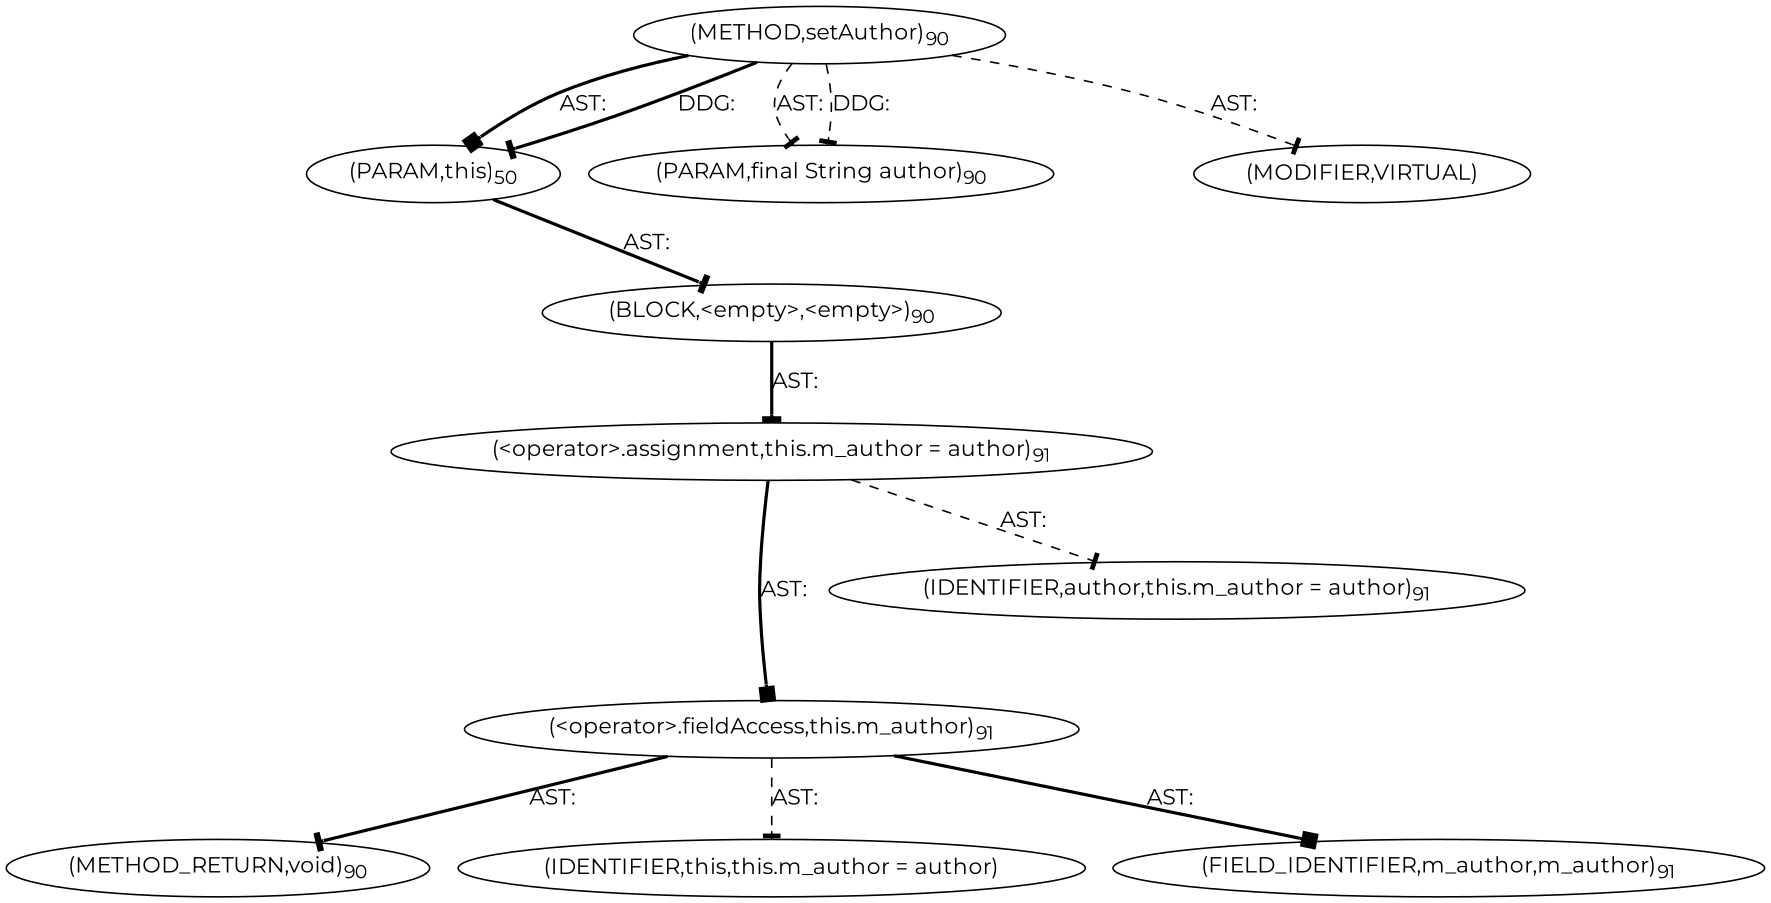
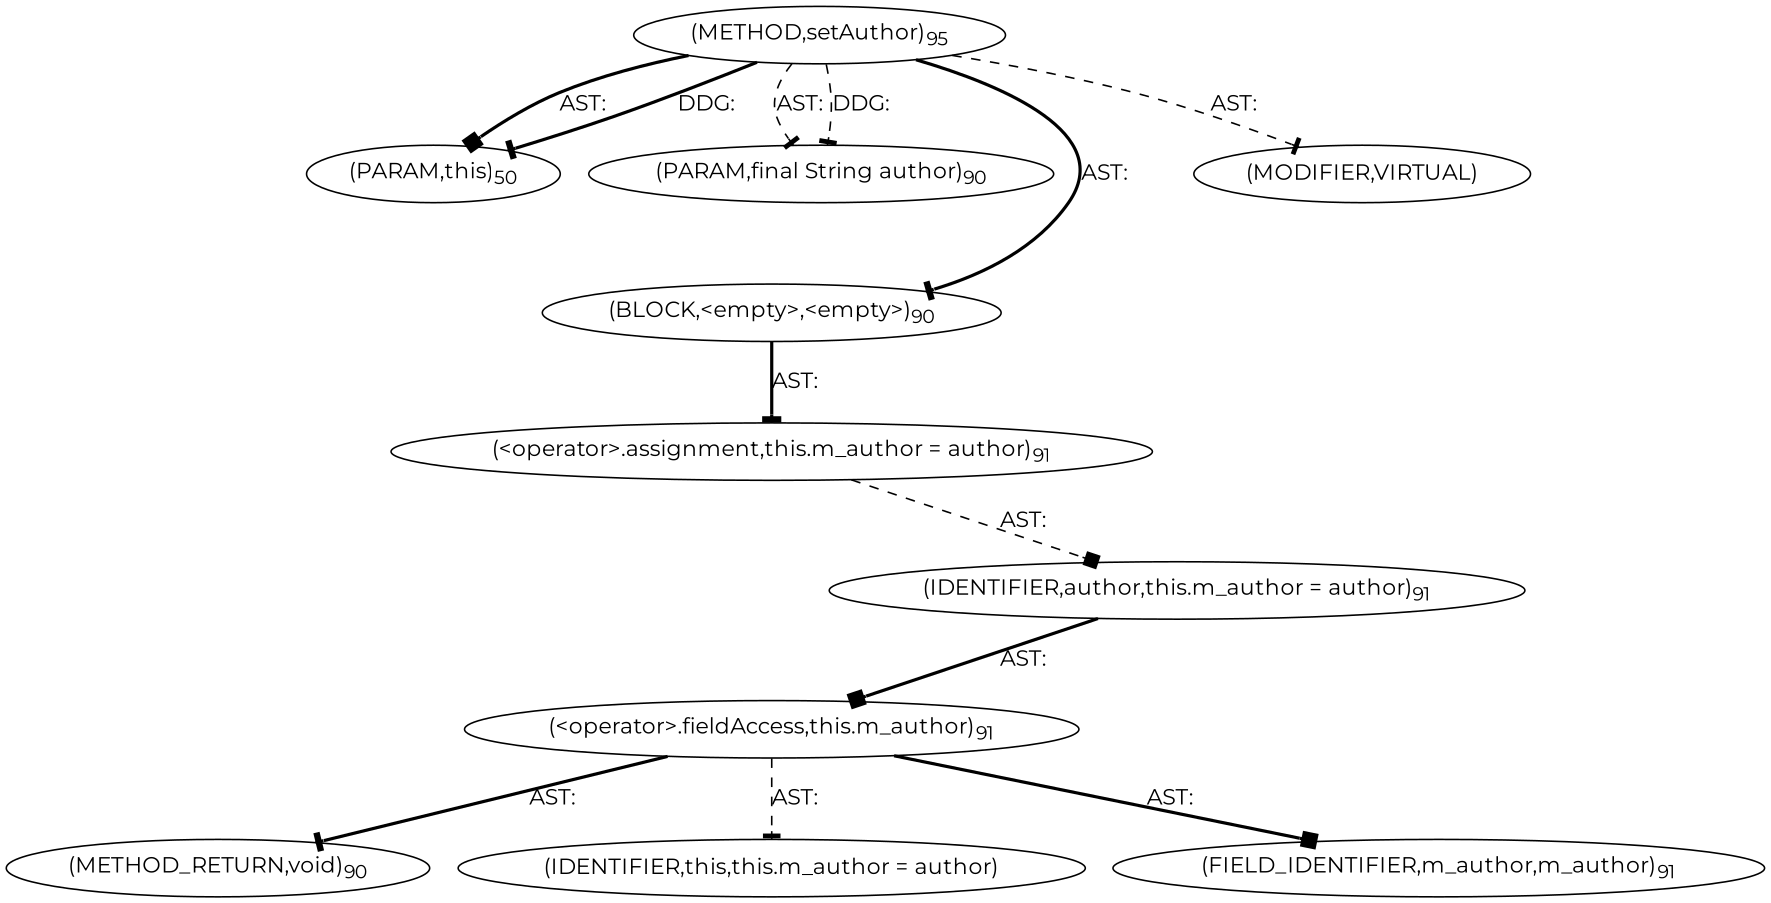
(938, 33) -> (938, 33)
(596, 241) -> (1078, 165)
(971, 520) -> (971, 520)
(760, 582) -> (982, 657)
